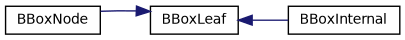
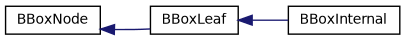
(118, 11) -> (133, 30)
